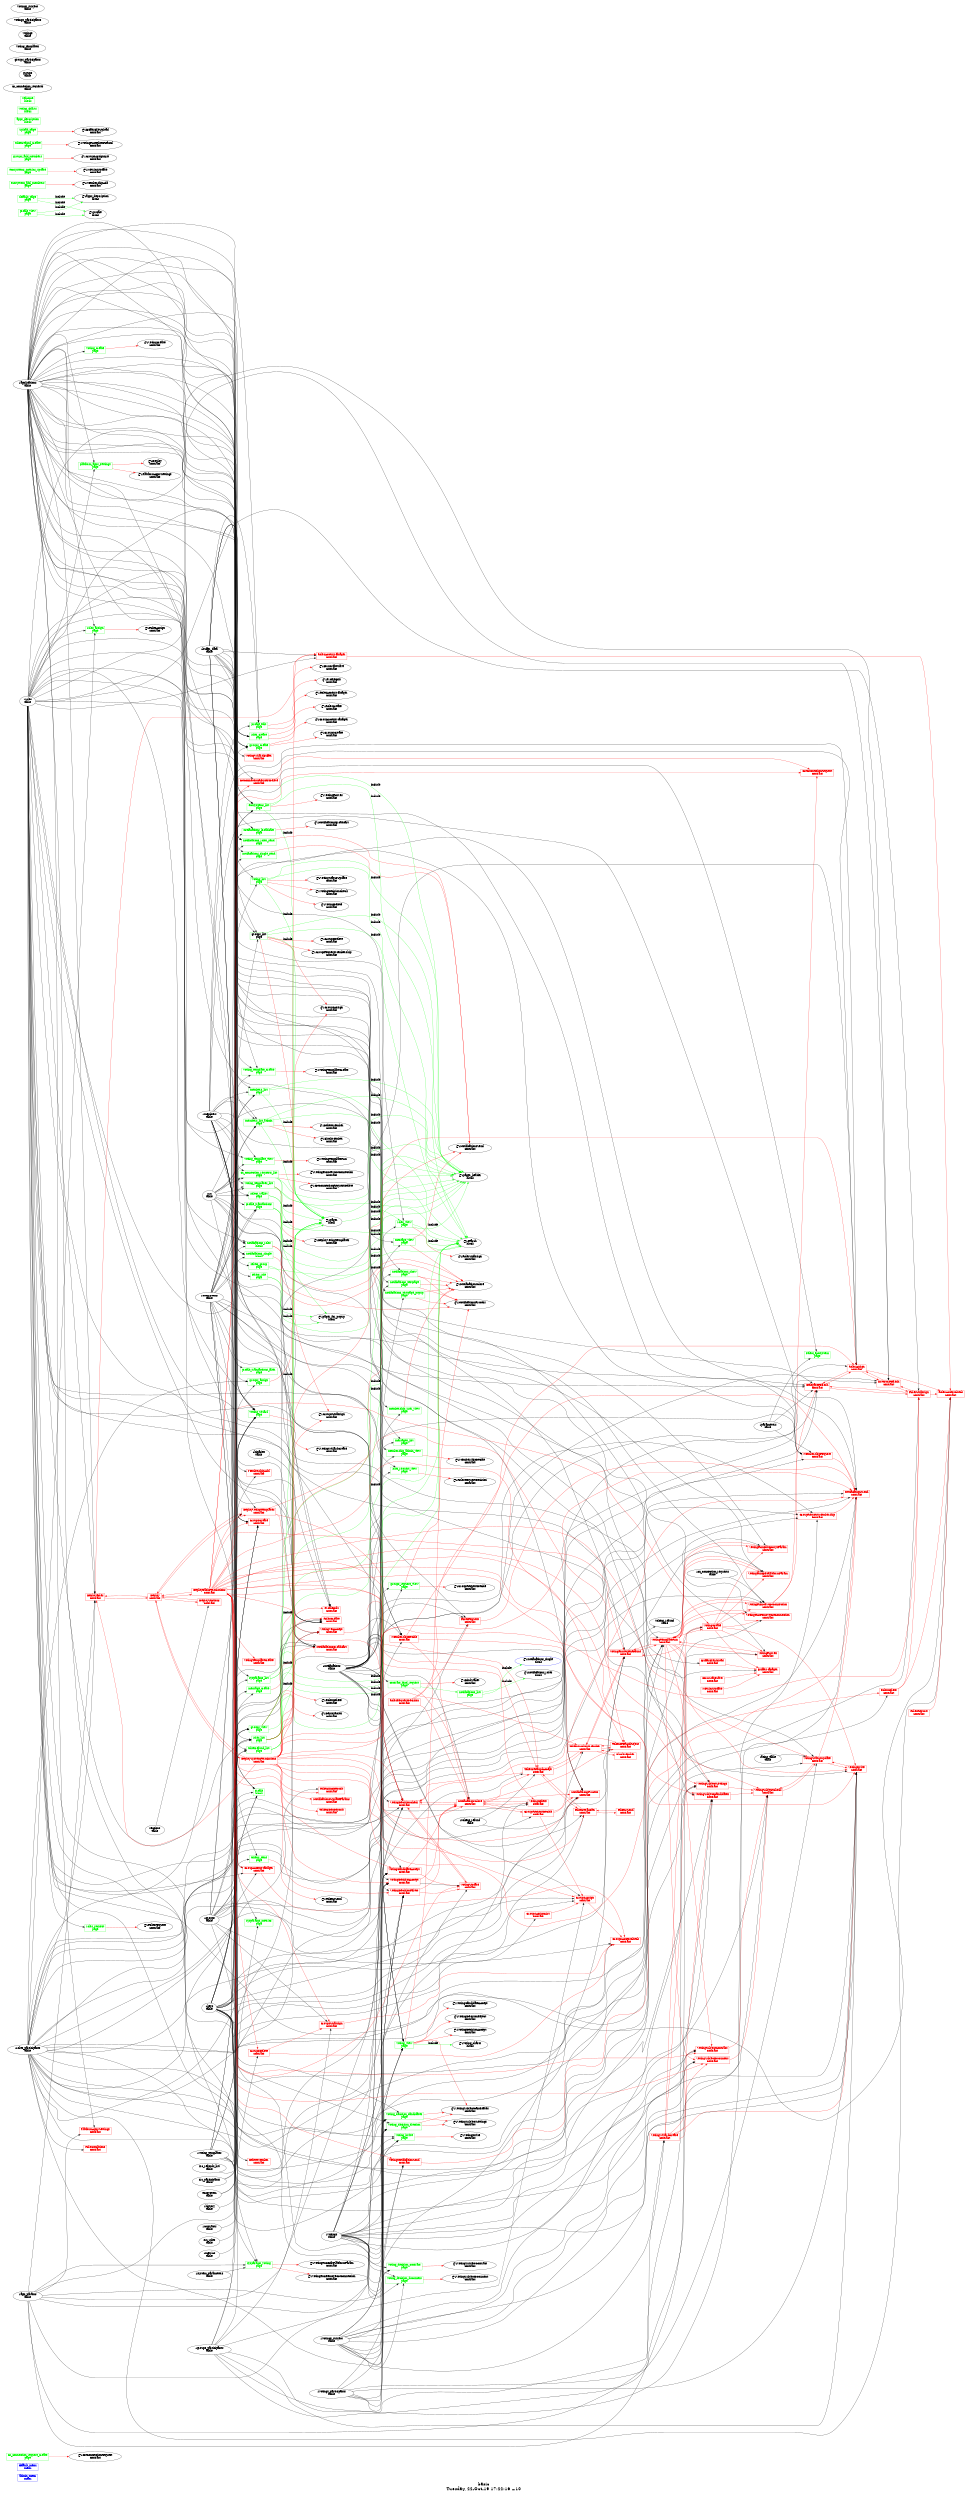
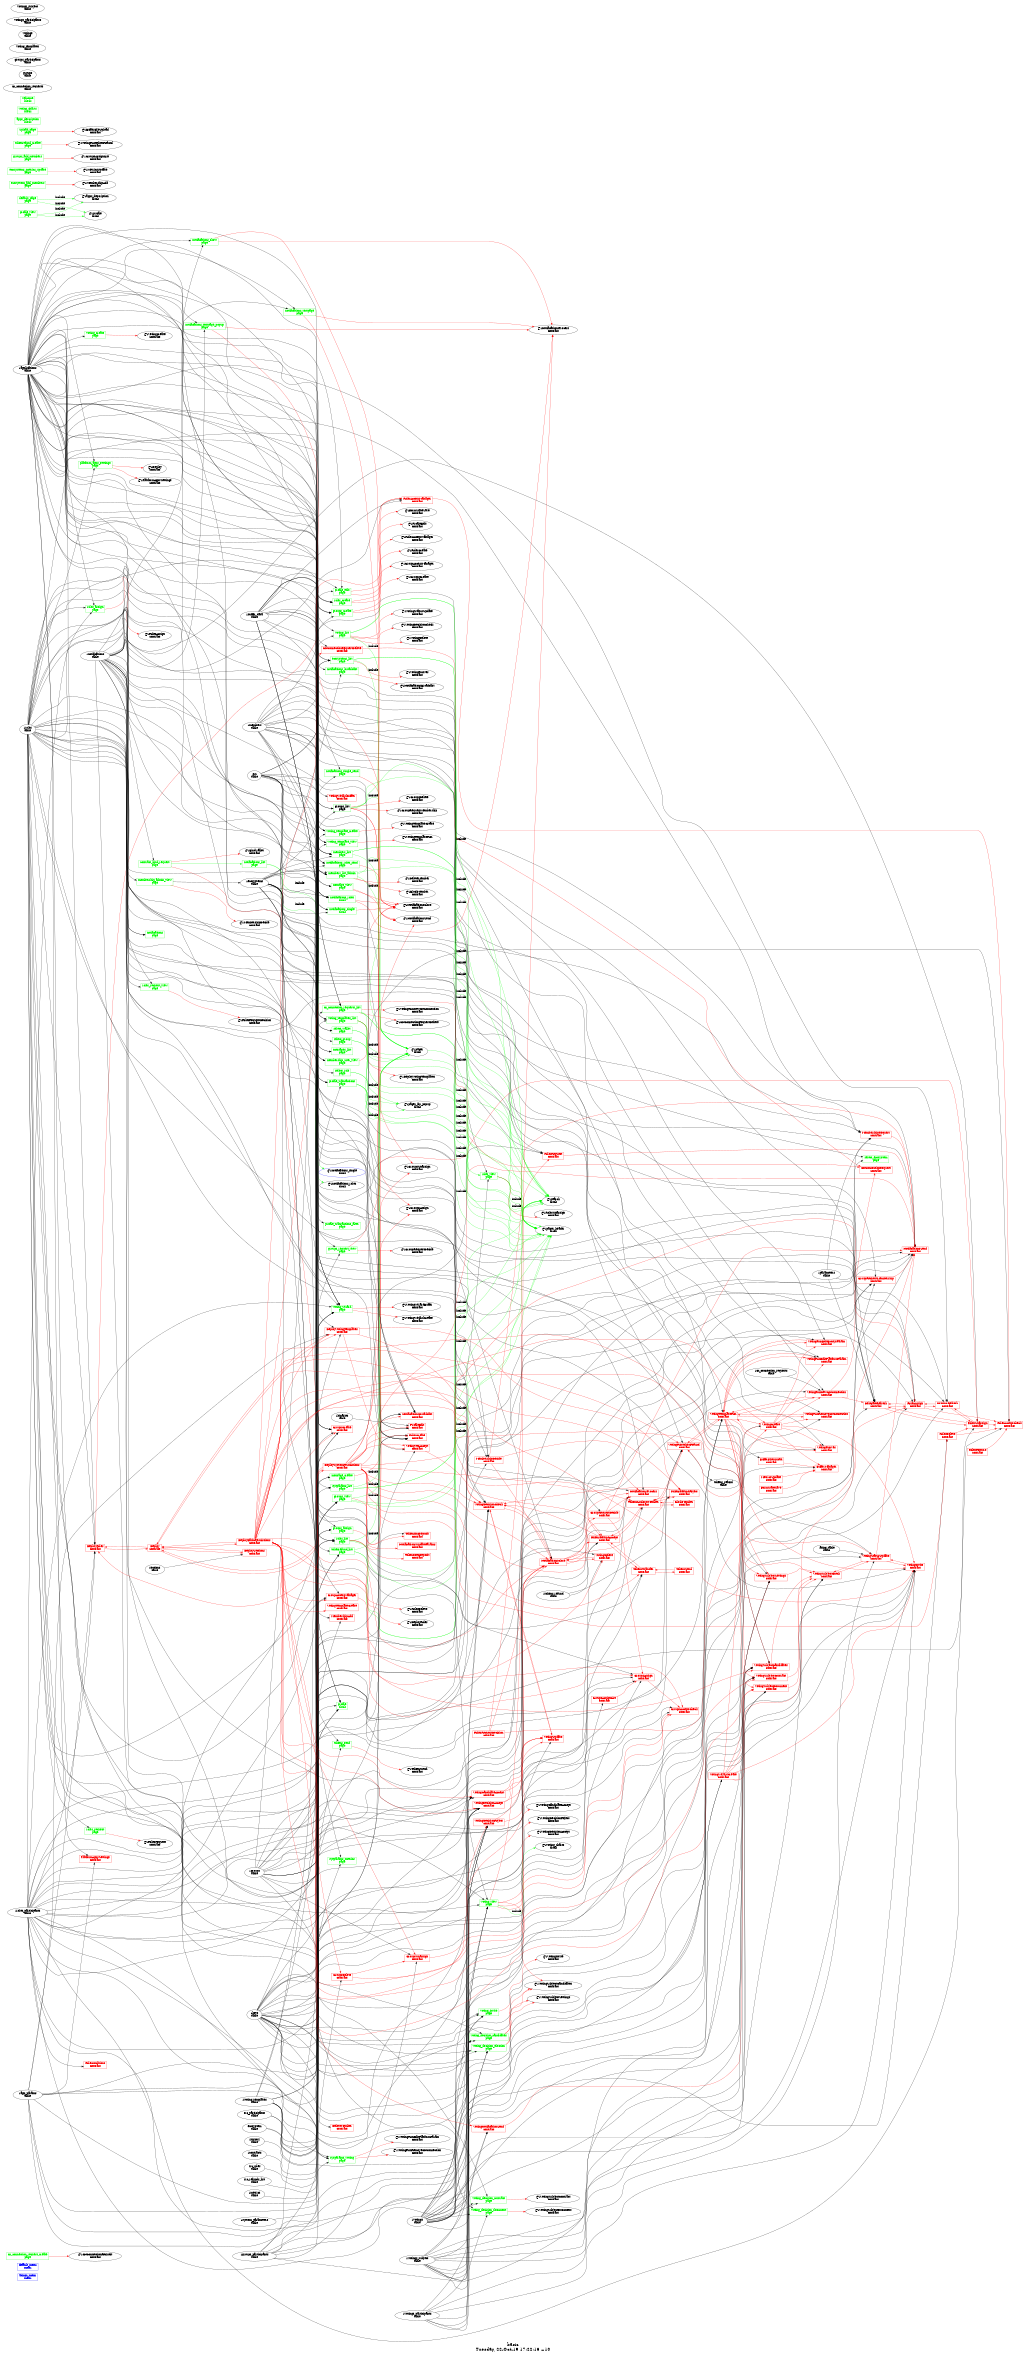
none -> (155, 934)
none -> (417, 1306)
(320, 1366) -> (206, 882)
(439, 1884) -> (522, 1768)
